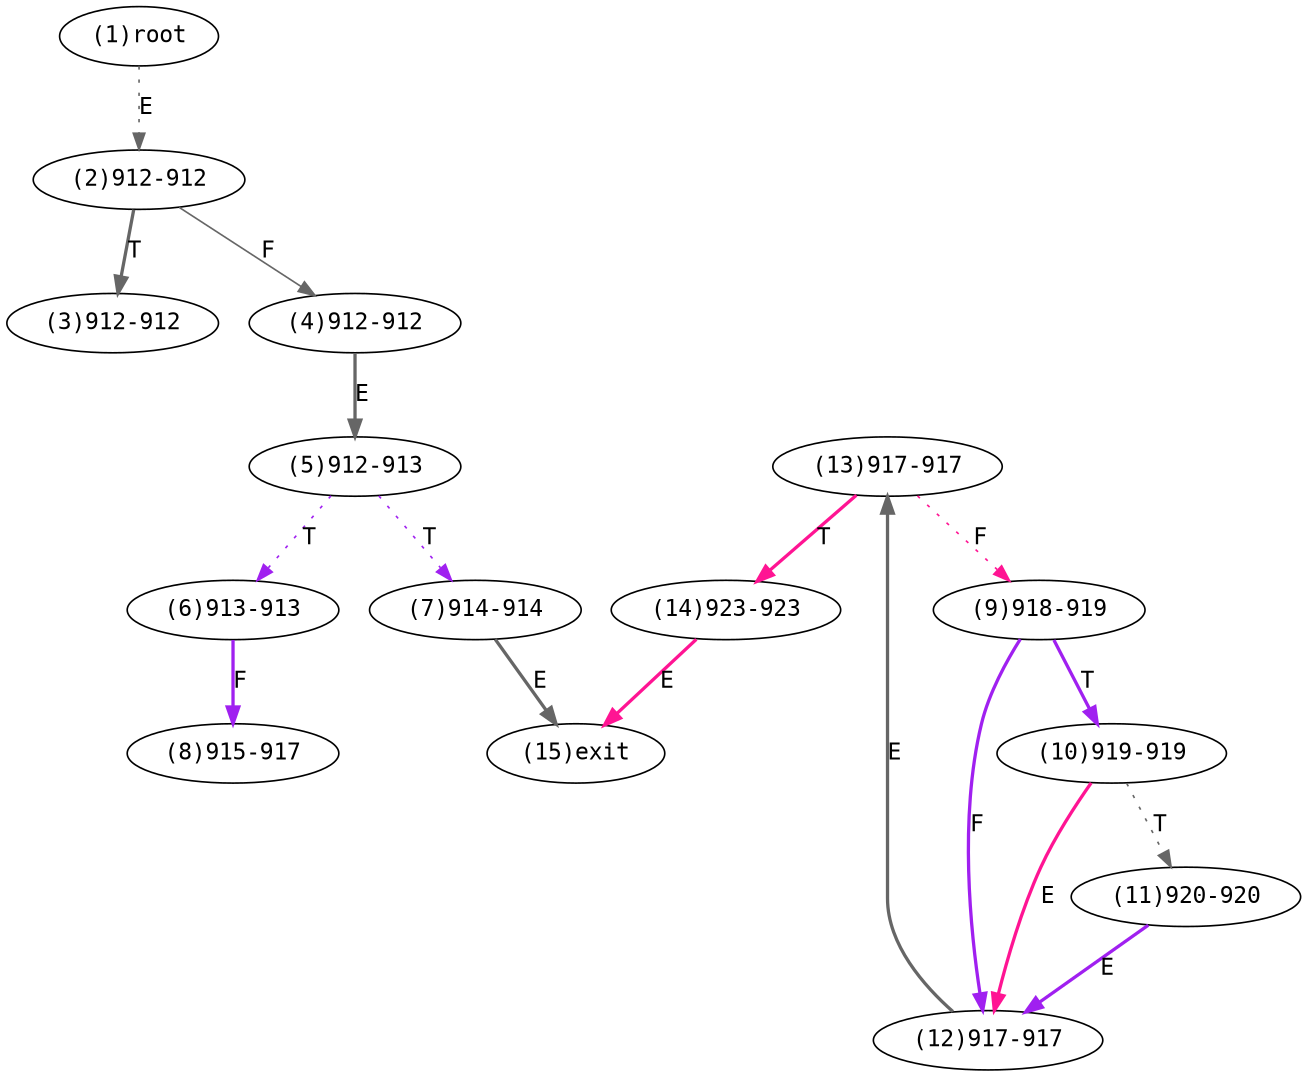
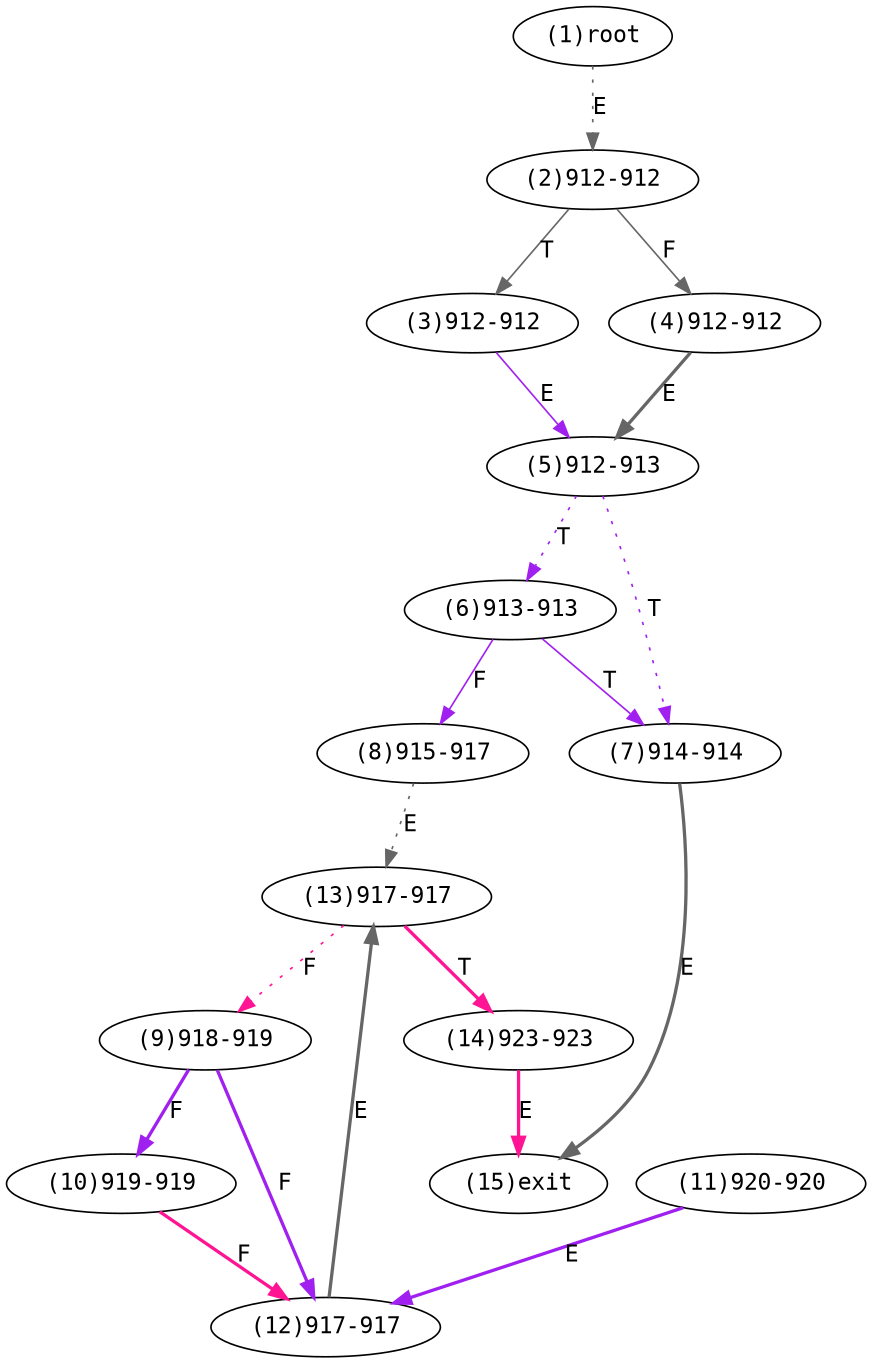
(127, 243) -> (538, 245)
none -> (527, 388)
(233, 673) -> (471, 674)
none -> (586, 676)
(1088, 682) -> (176, 1112)
none -> (402, 817)
(1145, 818) -> none
(1048, 897) -> (244, 1255)
